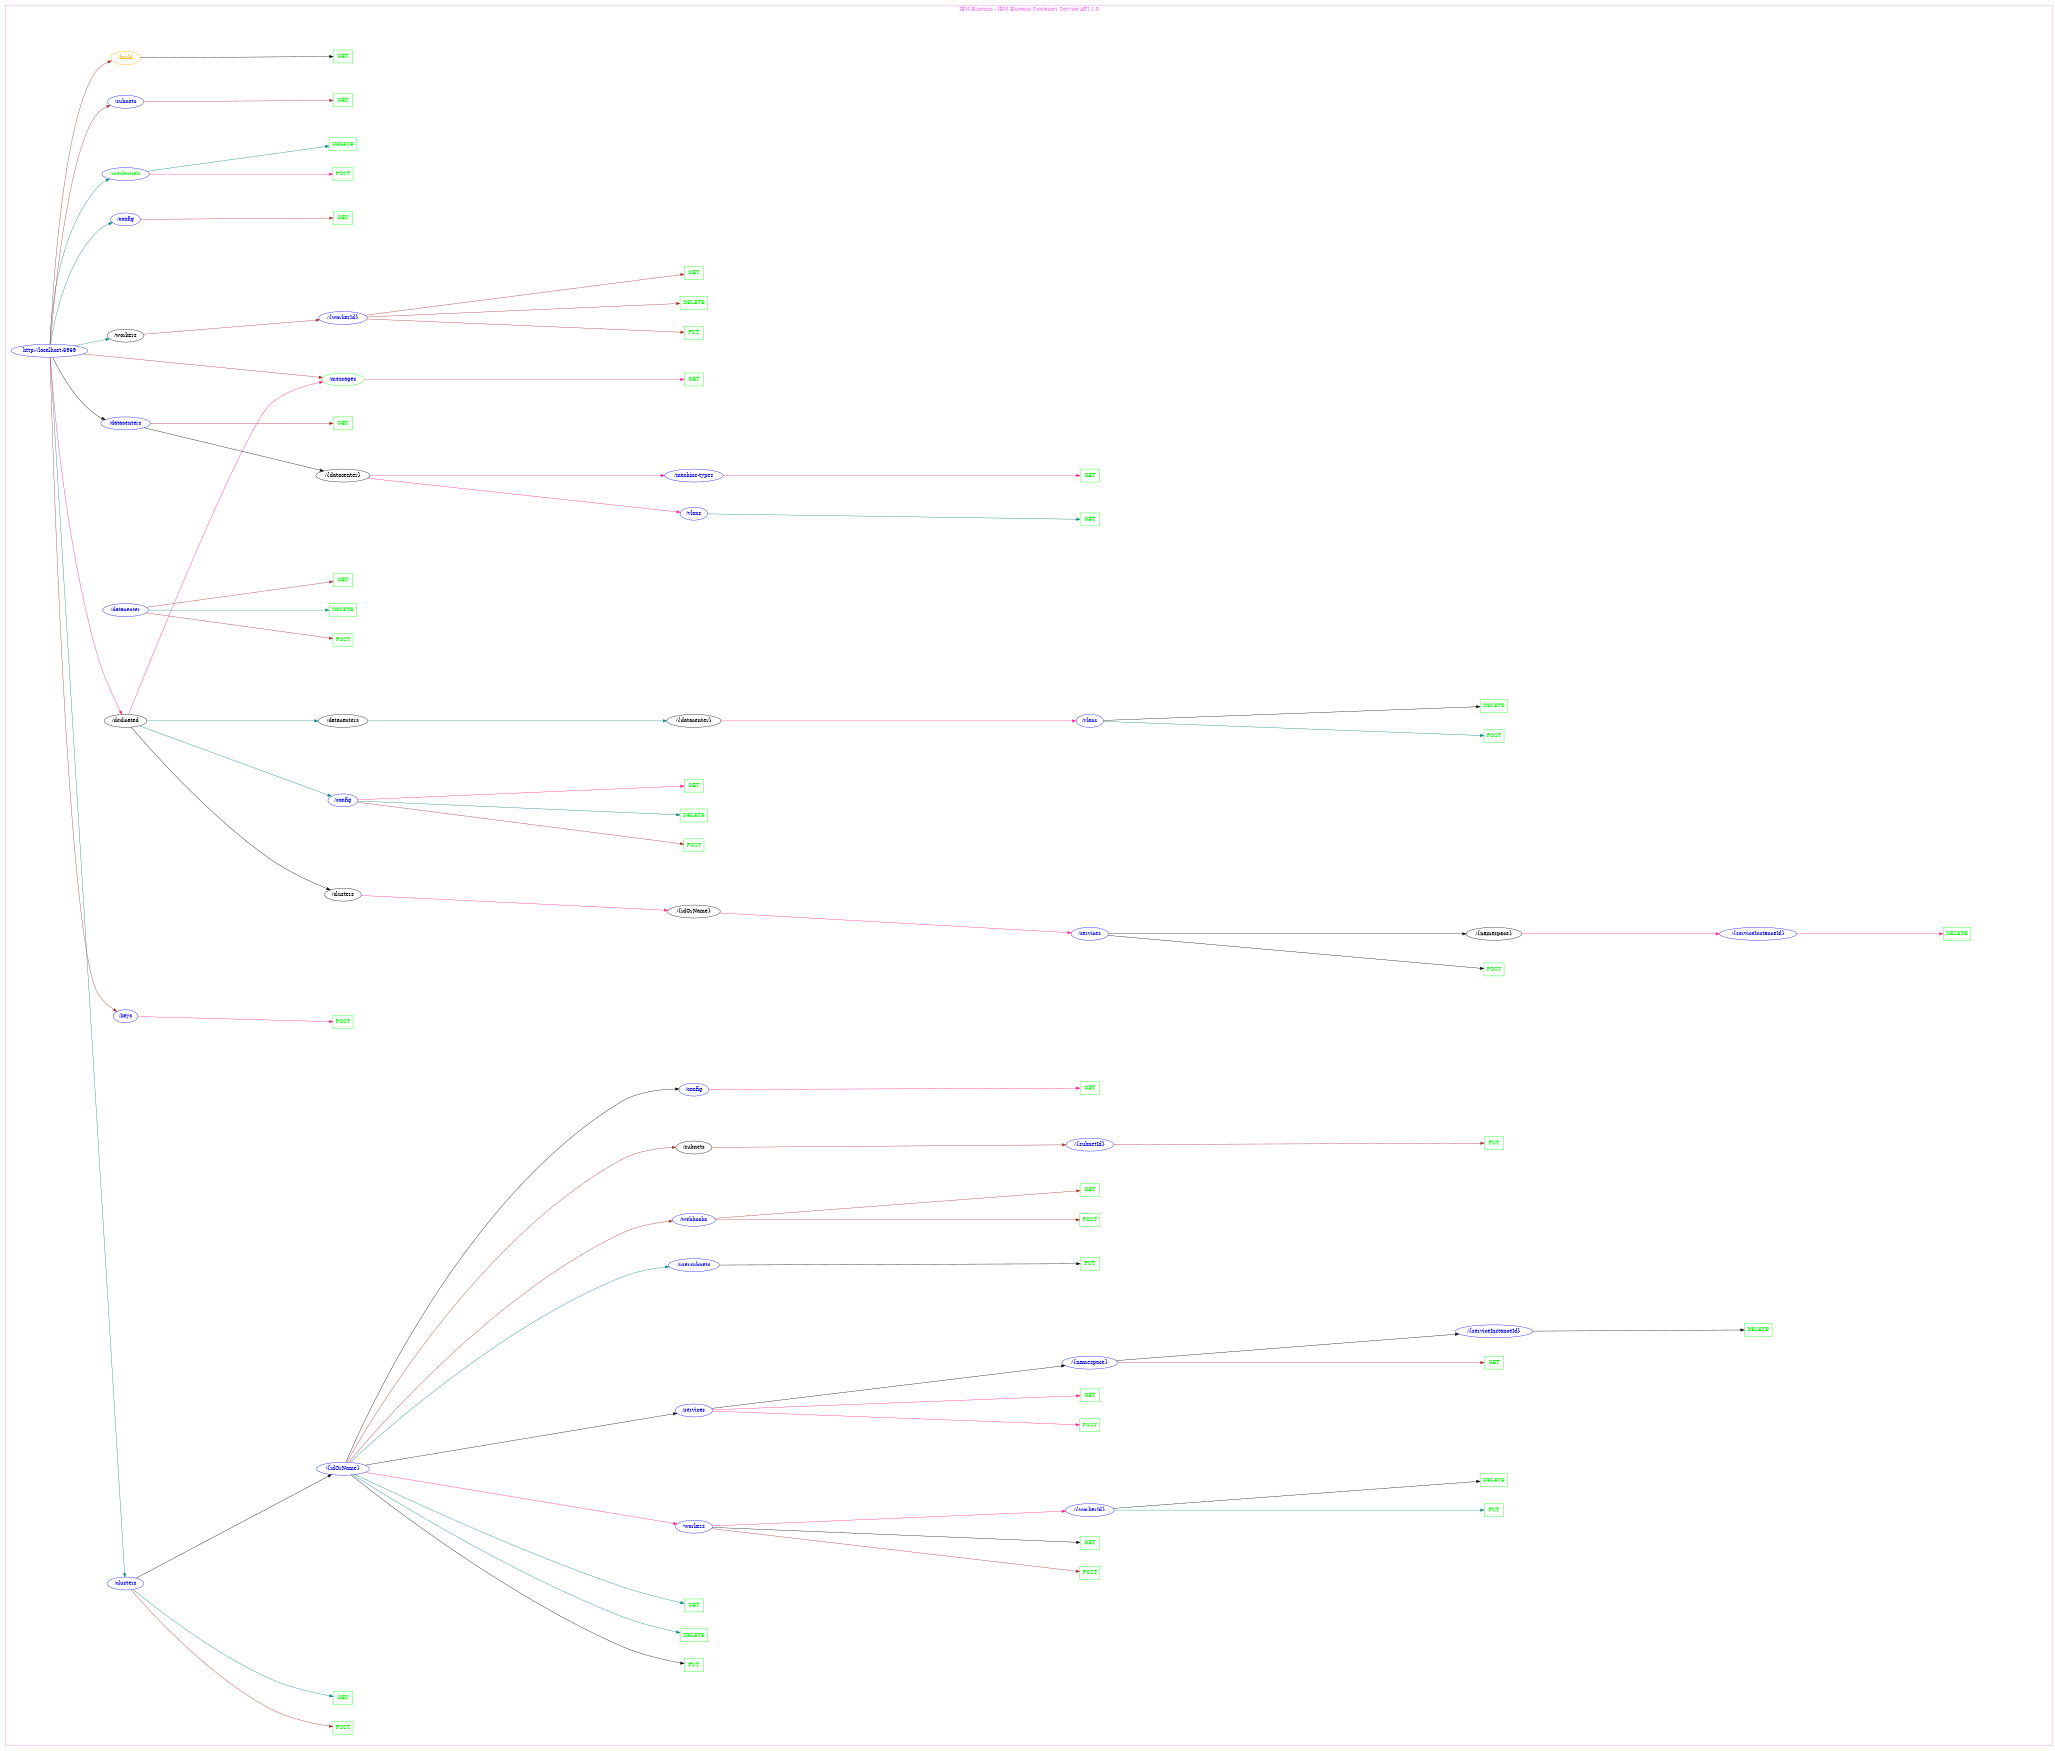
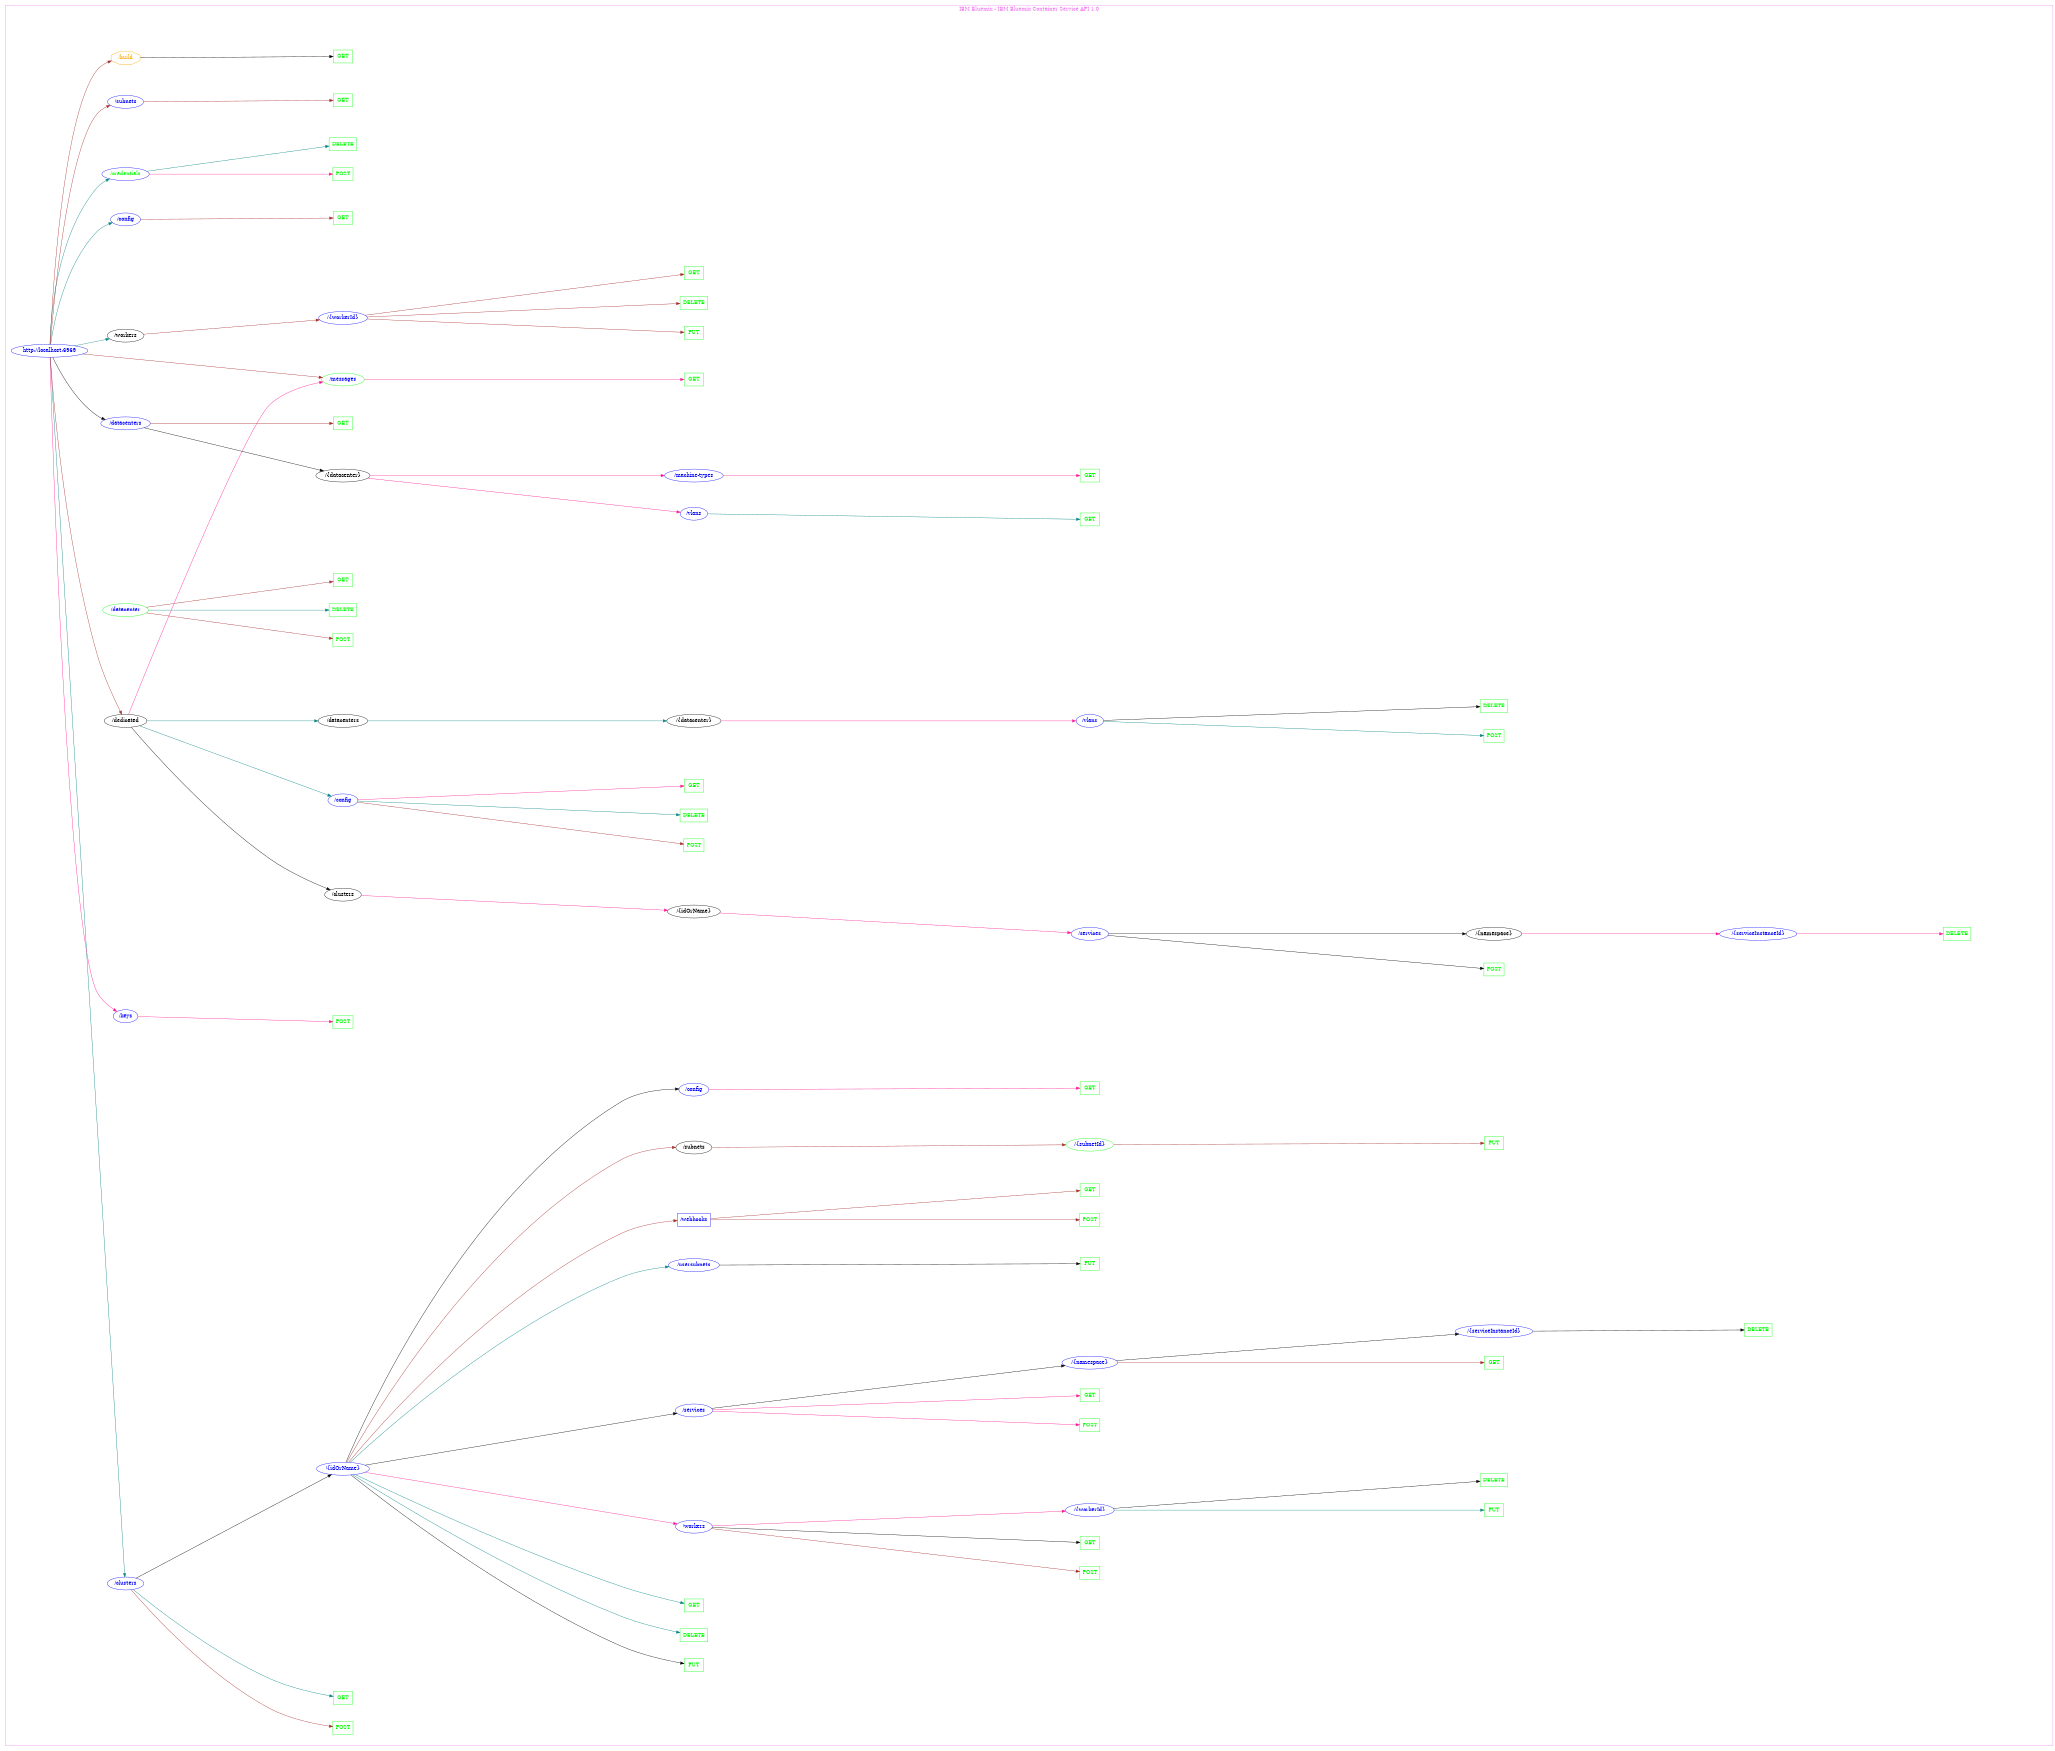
(72, 537) -> (72, 537)
(126, 610) -> (126, 610)
(64, 688) -> (64, 688)
(1090, 1145) -> (1090, 1145)
(694, 1220) -> (694, 1220)
